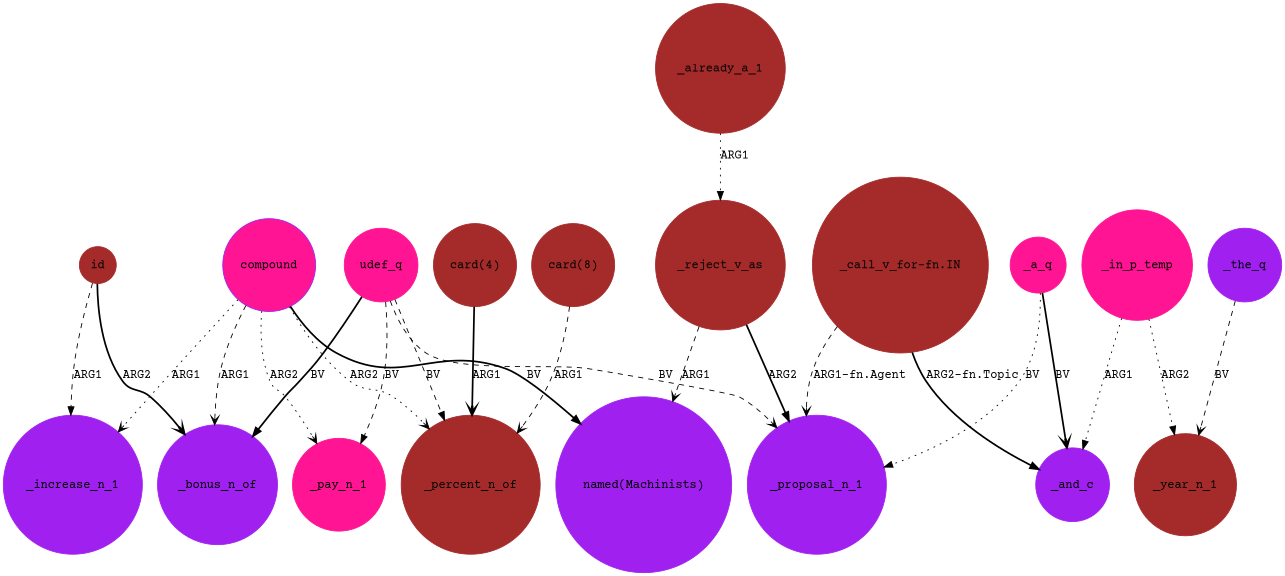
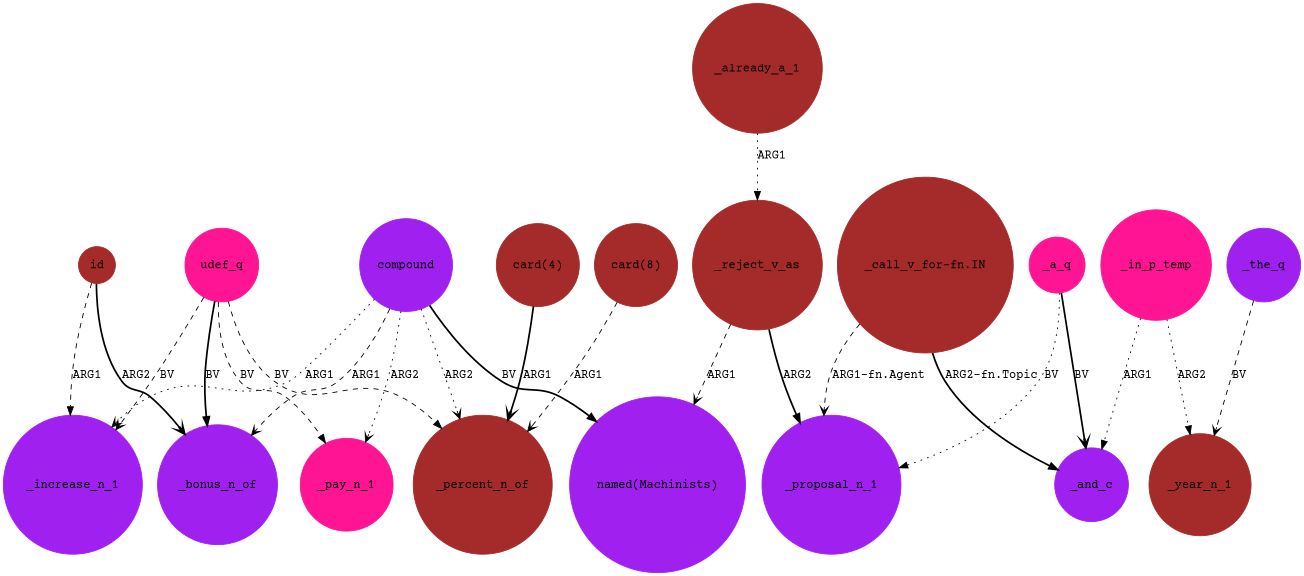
(269, 265) -> (406, 265)
(571, 367) -> (164, 361)
